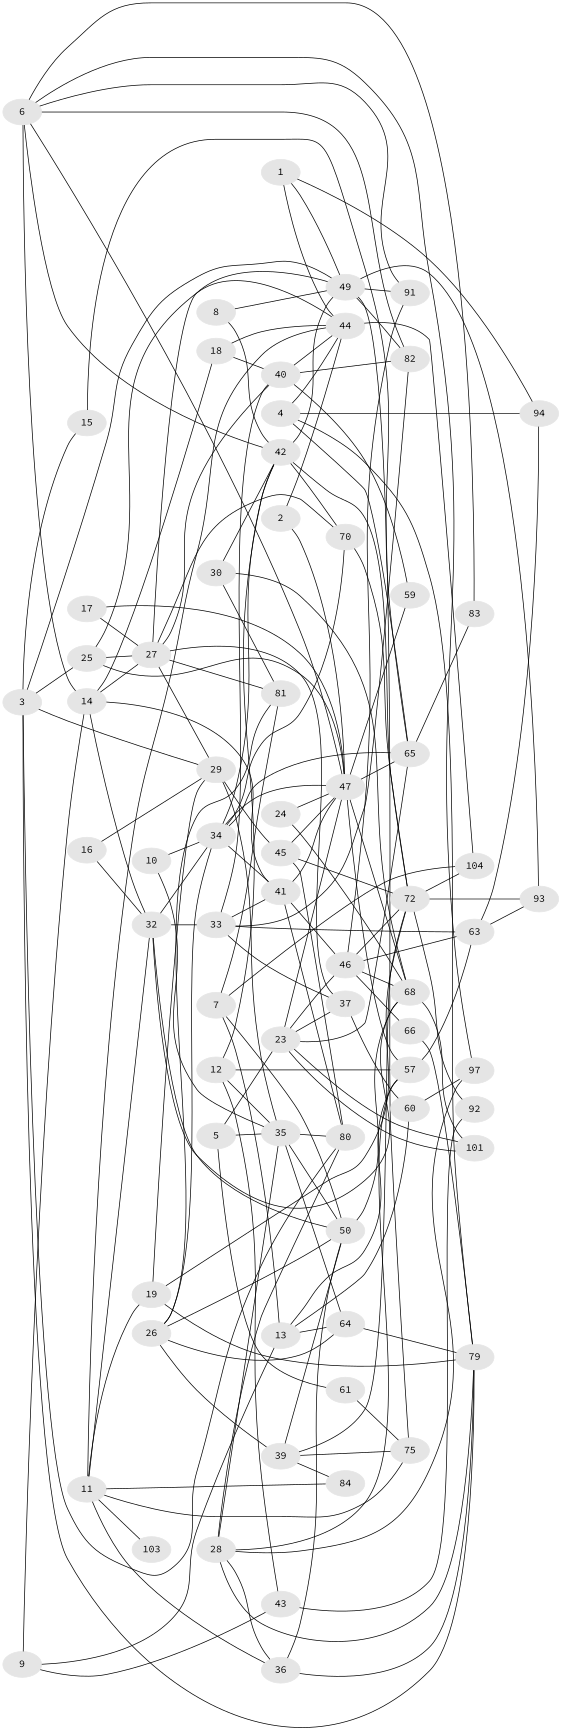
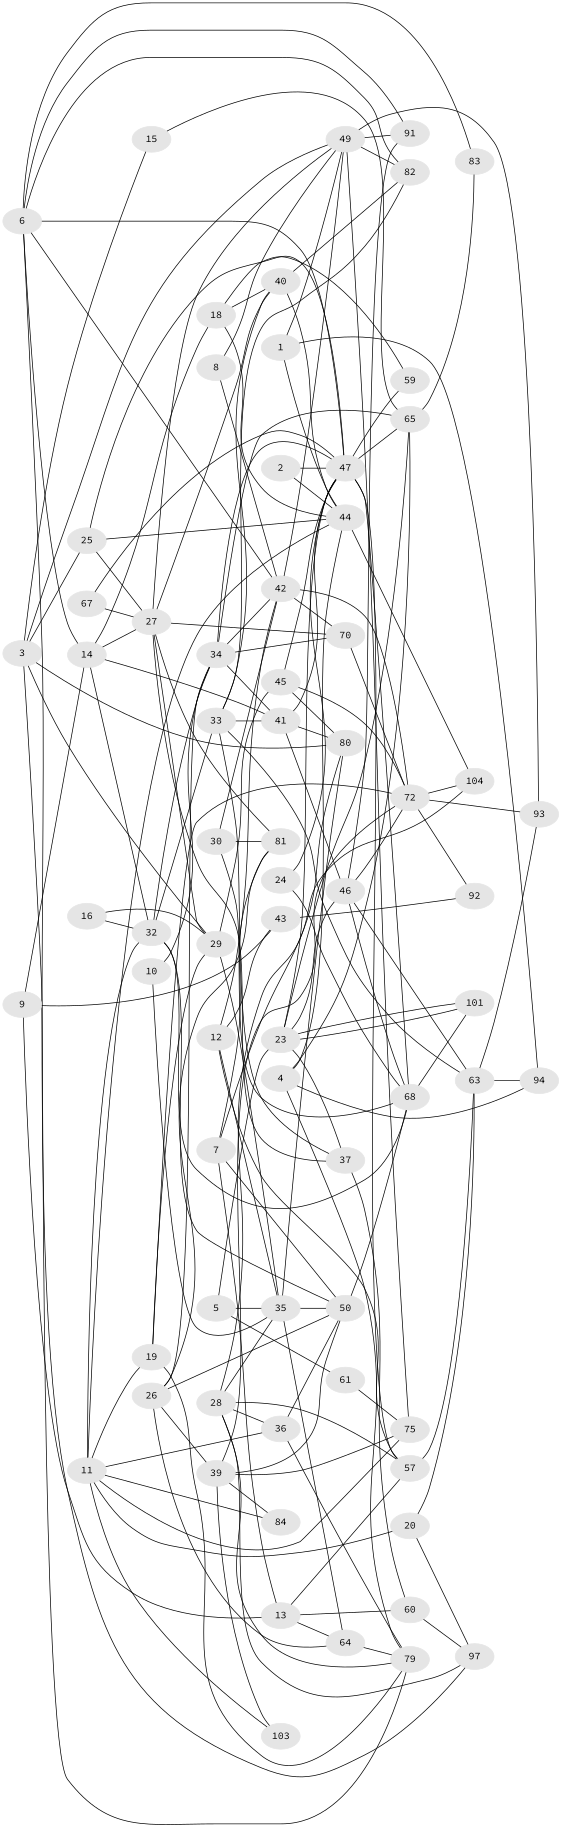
(376, 482) -> (324, 276)
(87, 609) -> (87, 604)
(410, 1031) -> none
none -> (410, 1526)
none -> (227, 1591)
